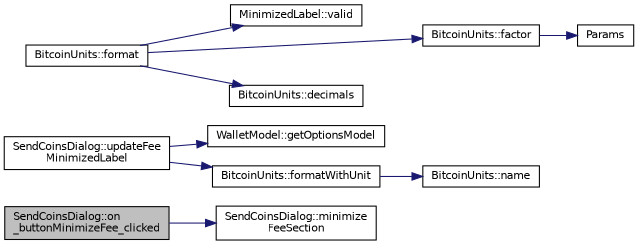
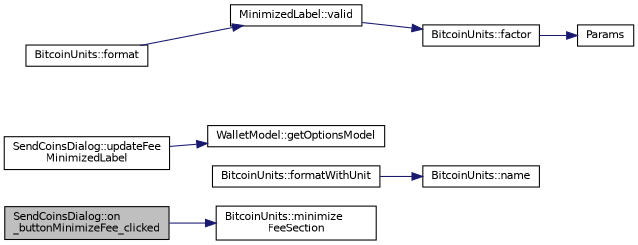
(280, 46) -> (387, 25)
(296, 96) -> none
(186, 164) -> none
(296, 223) -> (296, 223)
